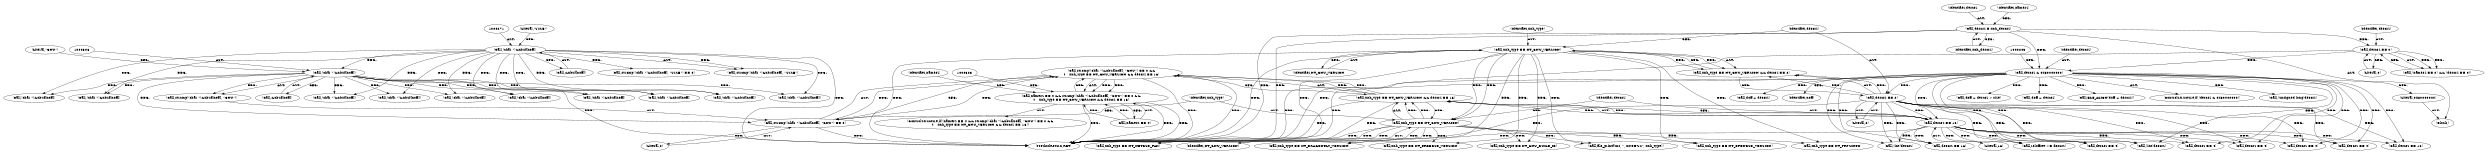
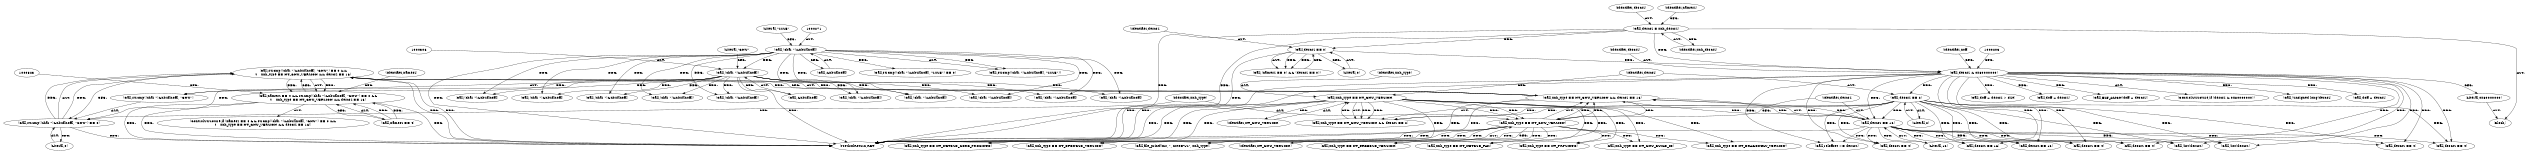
(1903, 75) -> (1964, 60)
(1796, 91) -> none
(1450, 135) -> none
none -> (948, 146)
